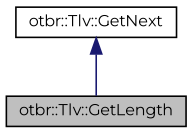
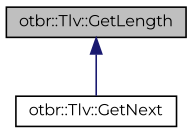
(96, 75) -> (96, 75)
